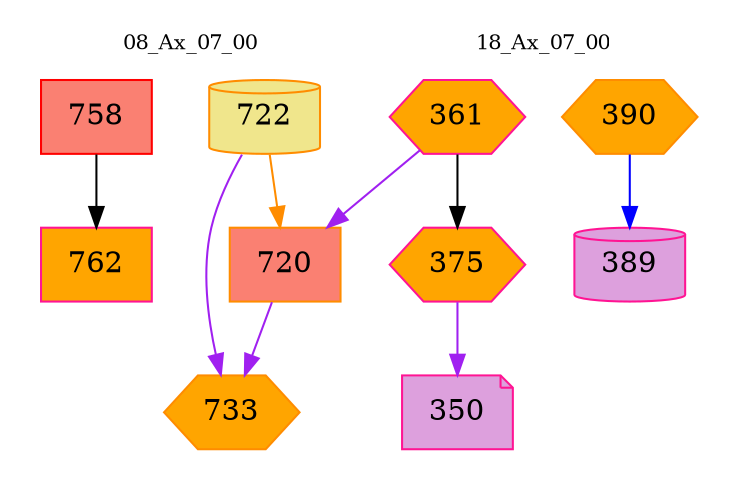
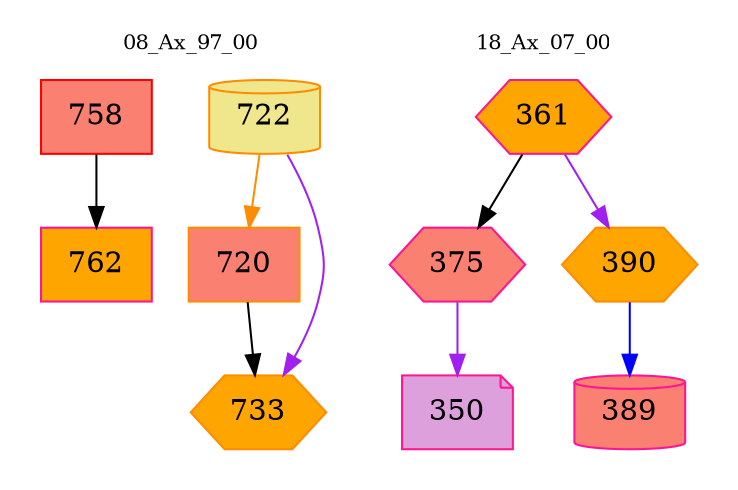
(191, 44) -> (191, 44)
(387, 177) -> (582, 182)
(457, 265) -> (457, 265)
(630, 265) -> (630, 412)
(262, 329) -> (250, 328)
